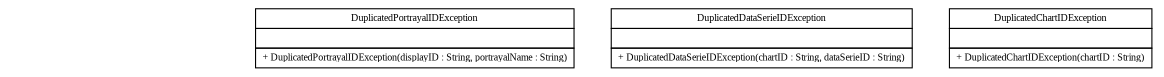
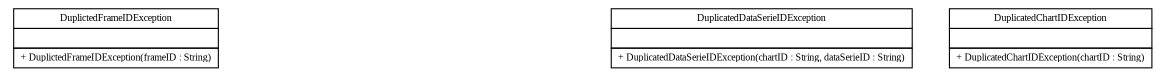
none -> (115, 38)
(414, 38) -> none
